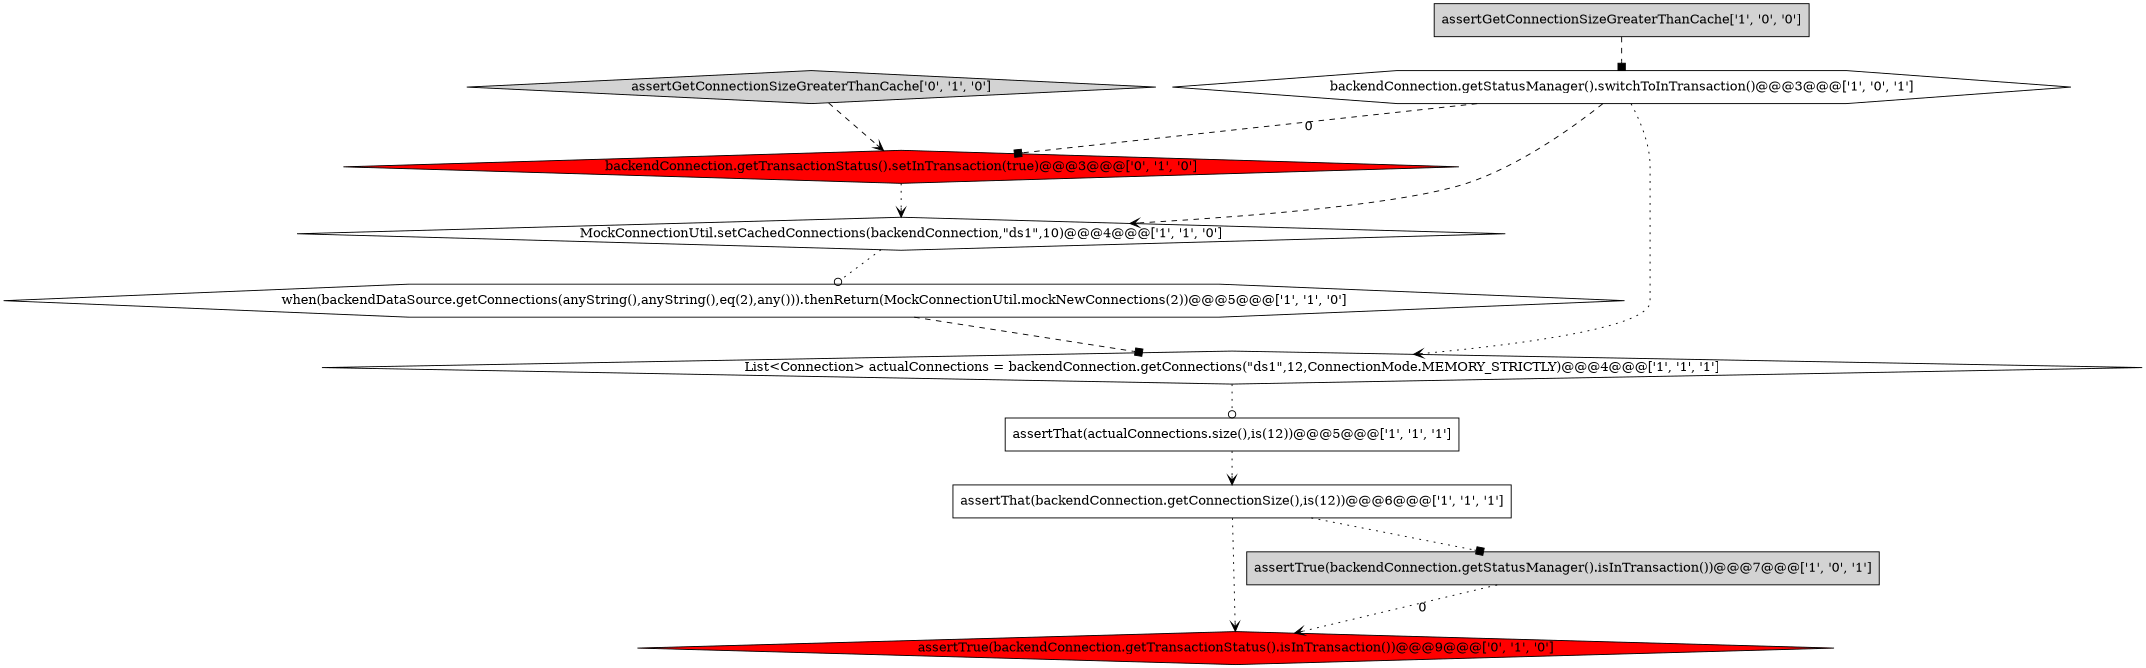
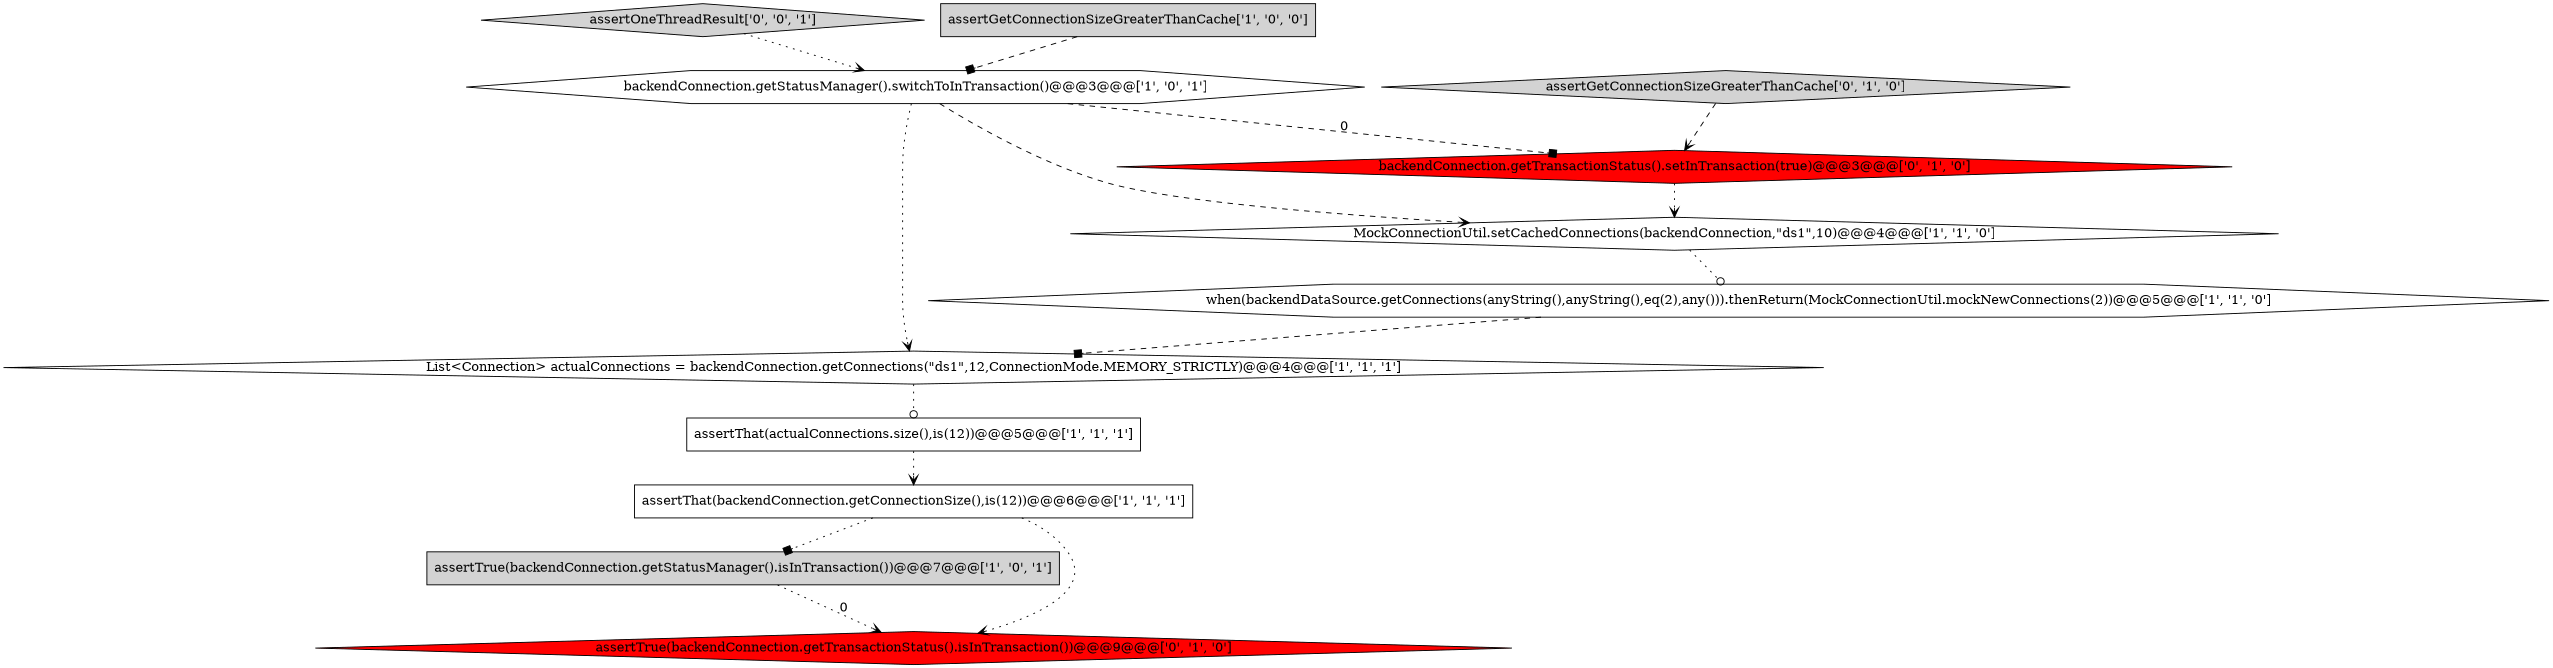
none -> (703, 20)
